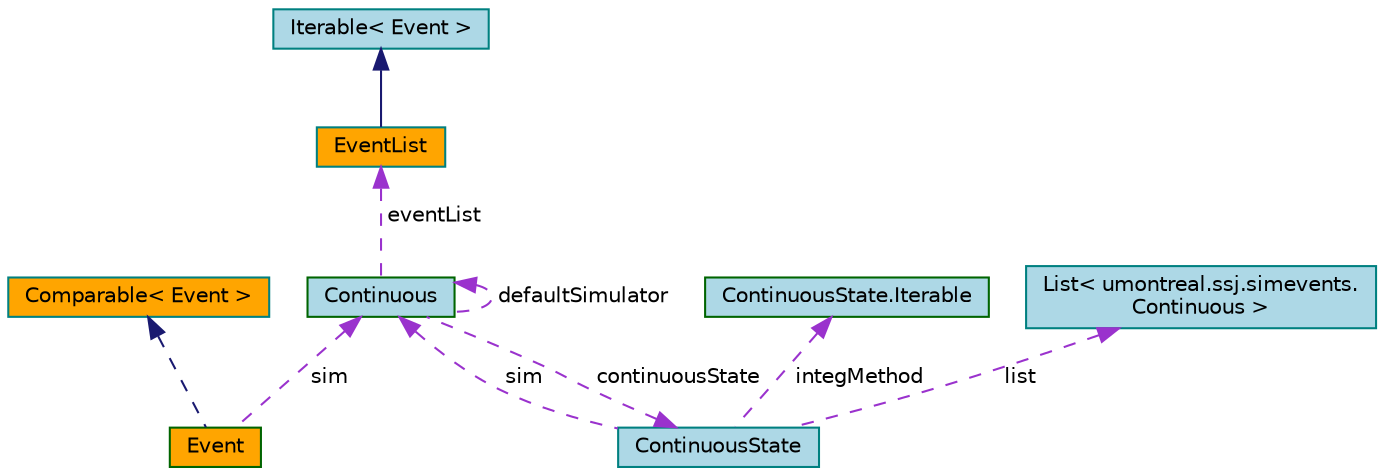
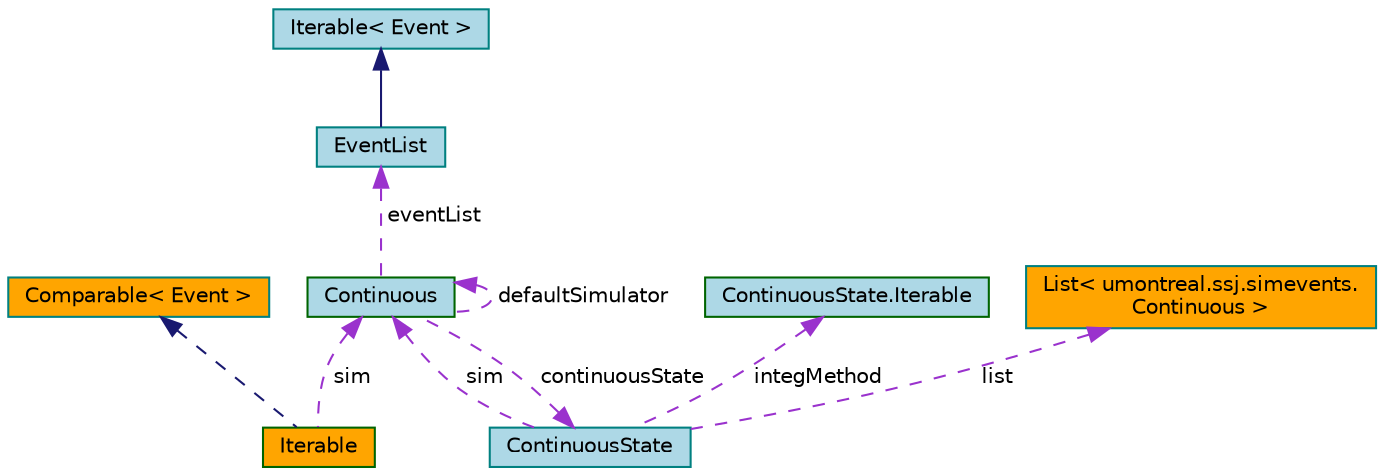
(381, 147) -> (381, 147)
(1201, 297) -> (1201, 297)
(215, 447) -> (319, 447)
